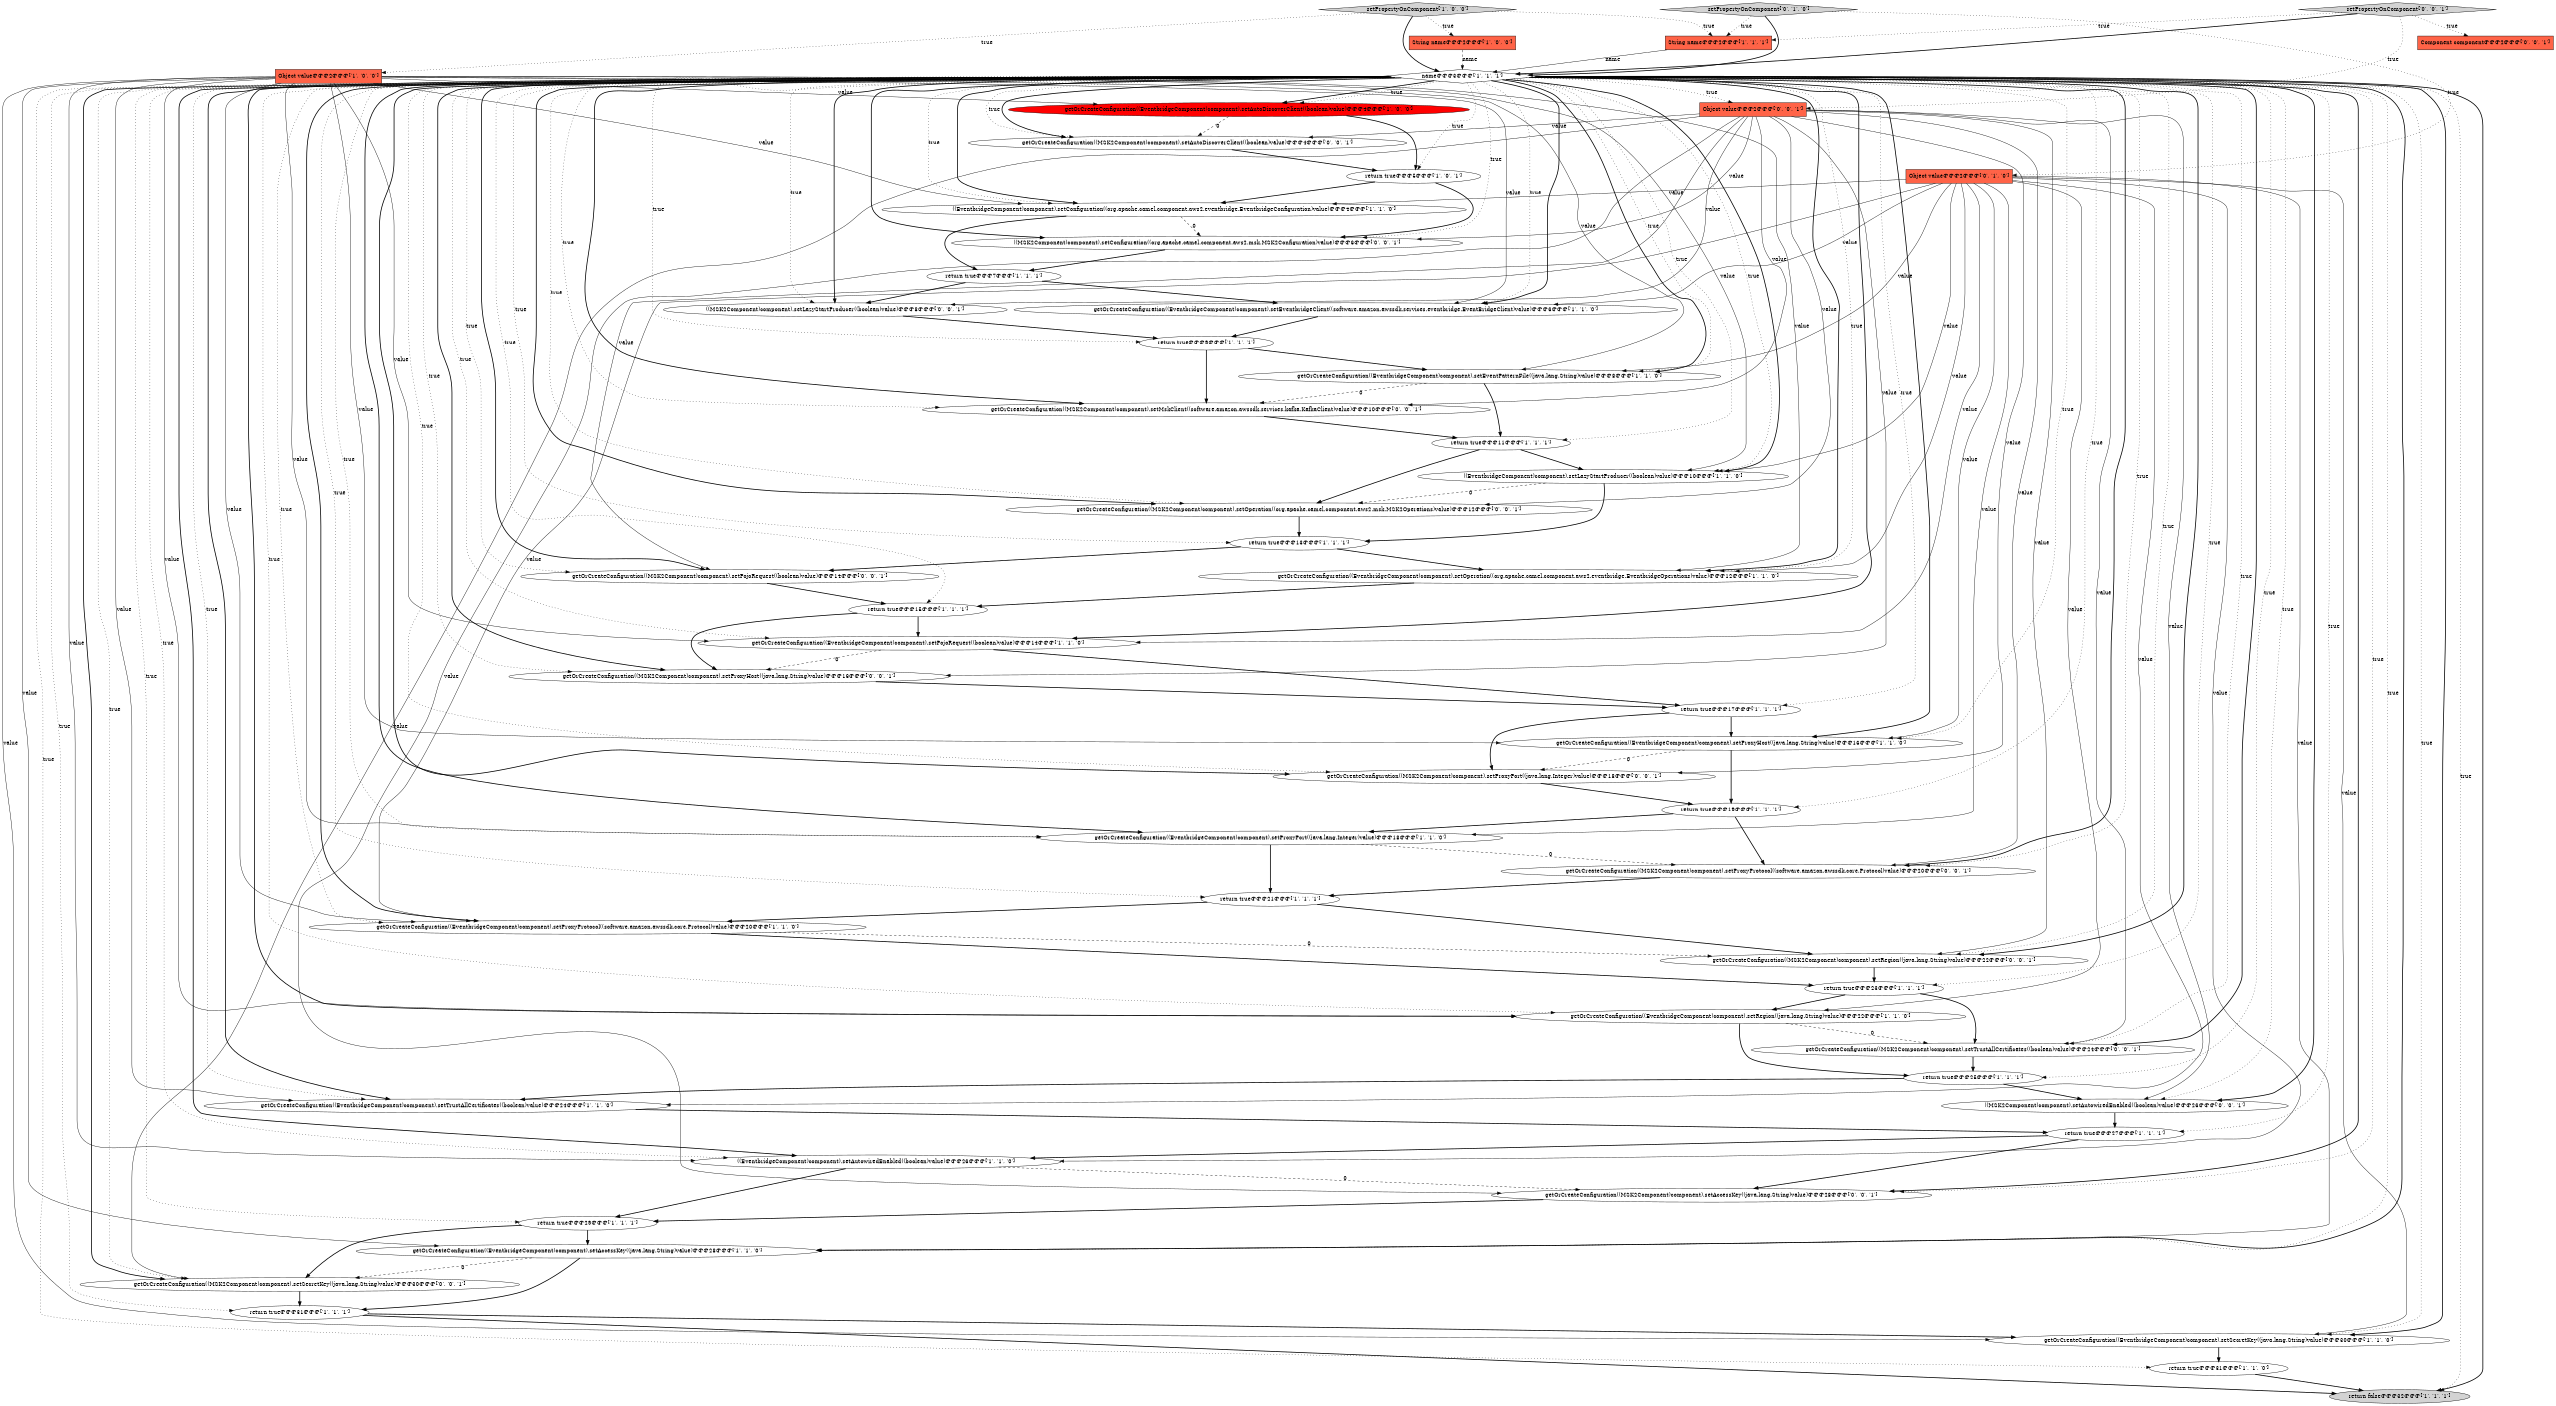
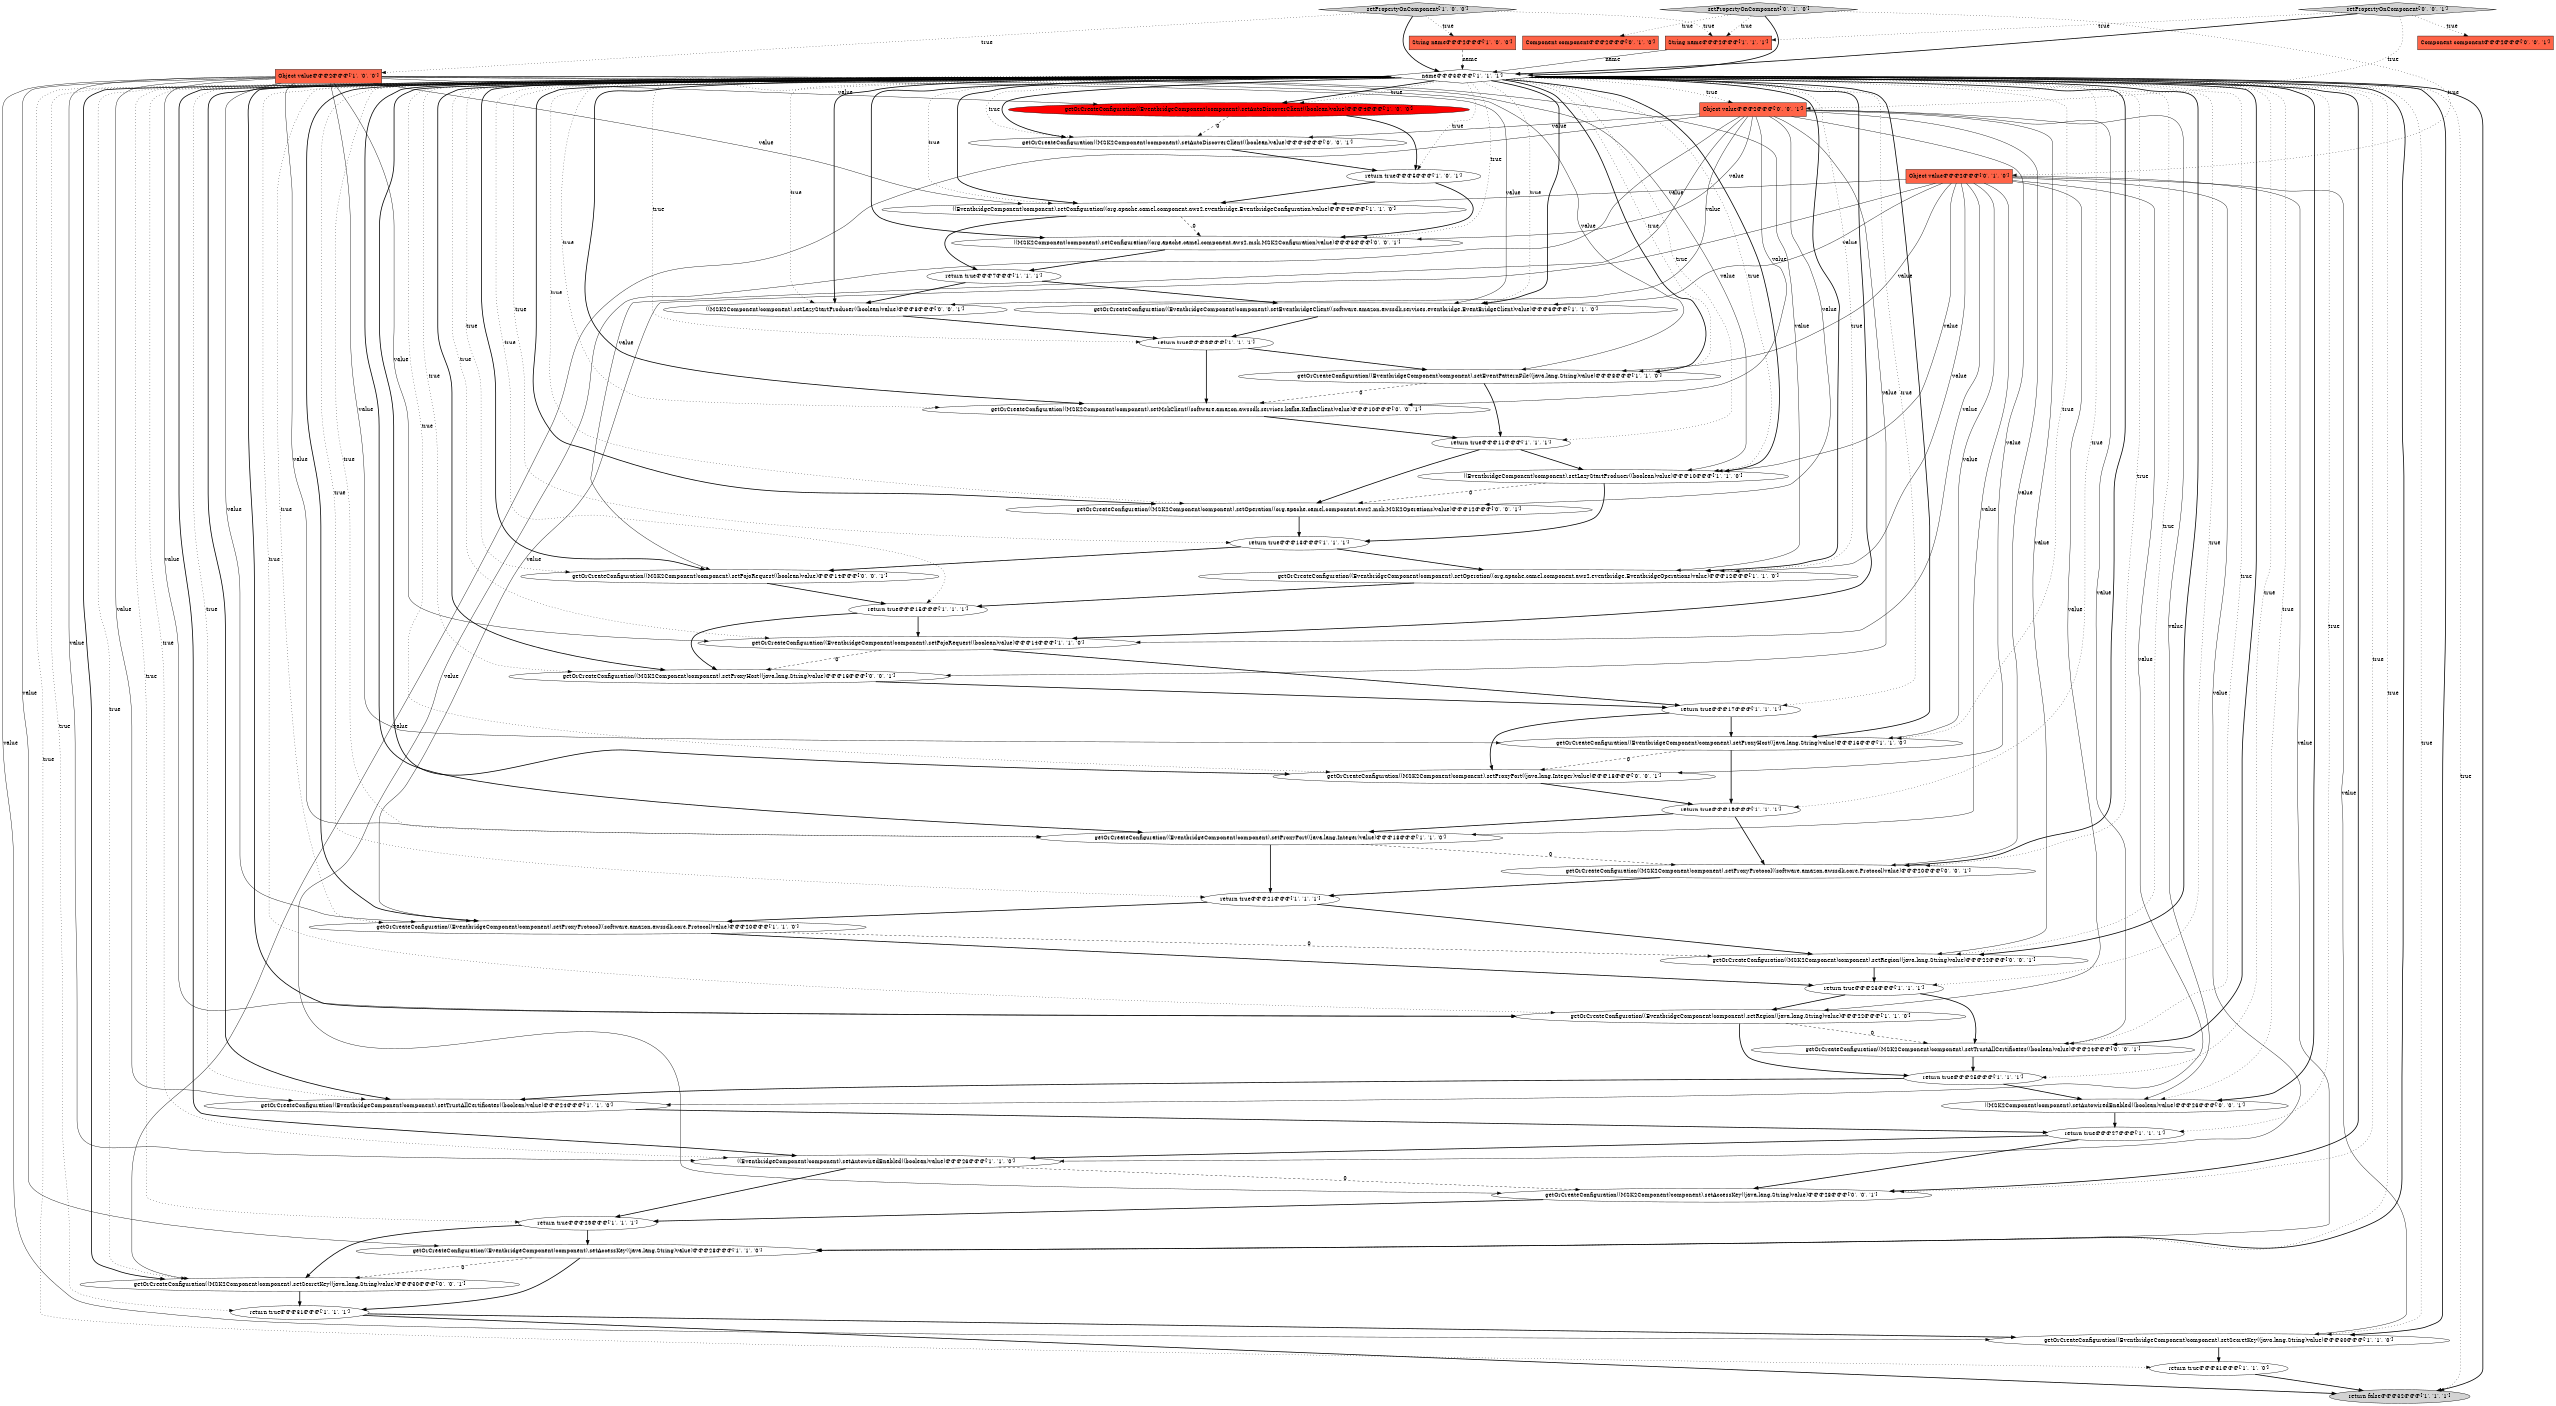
none -> (1590, 43)
